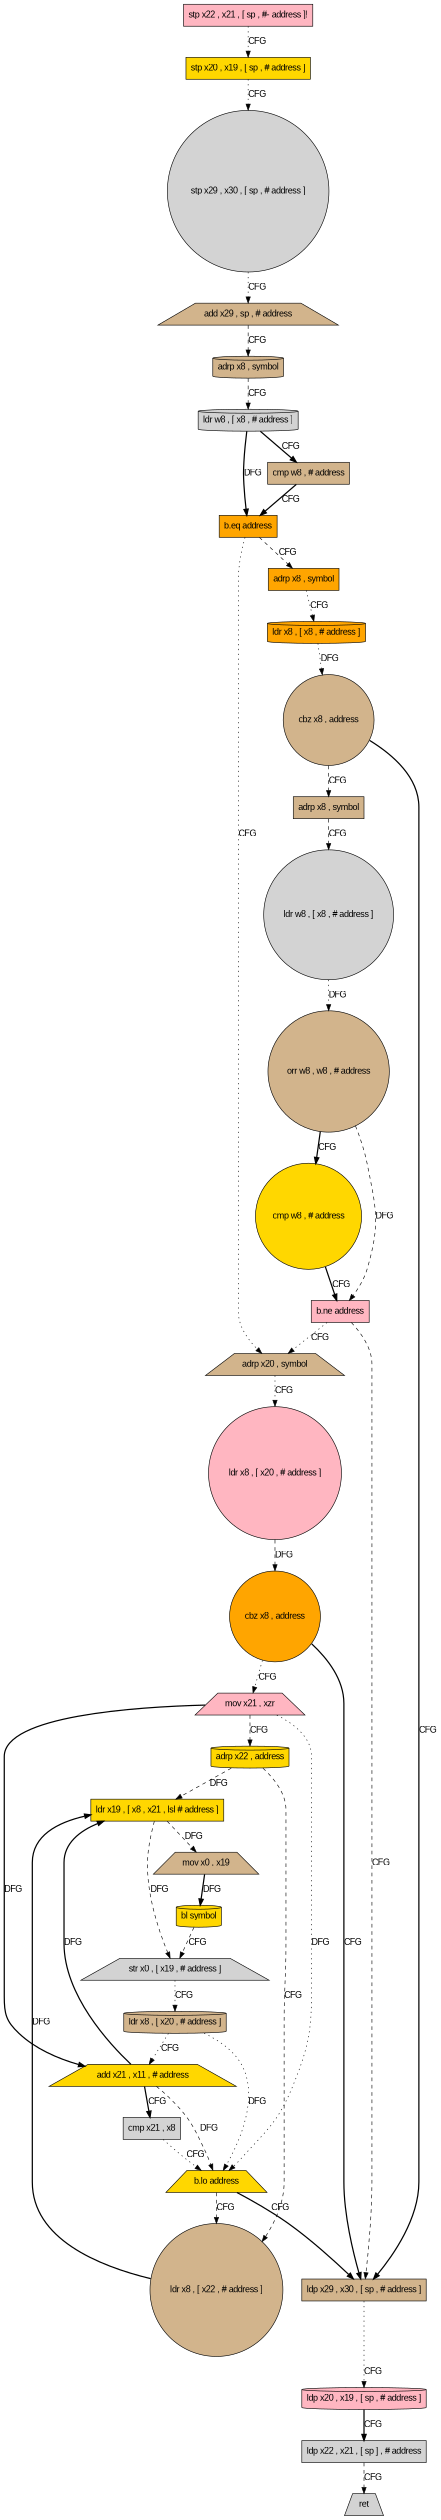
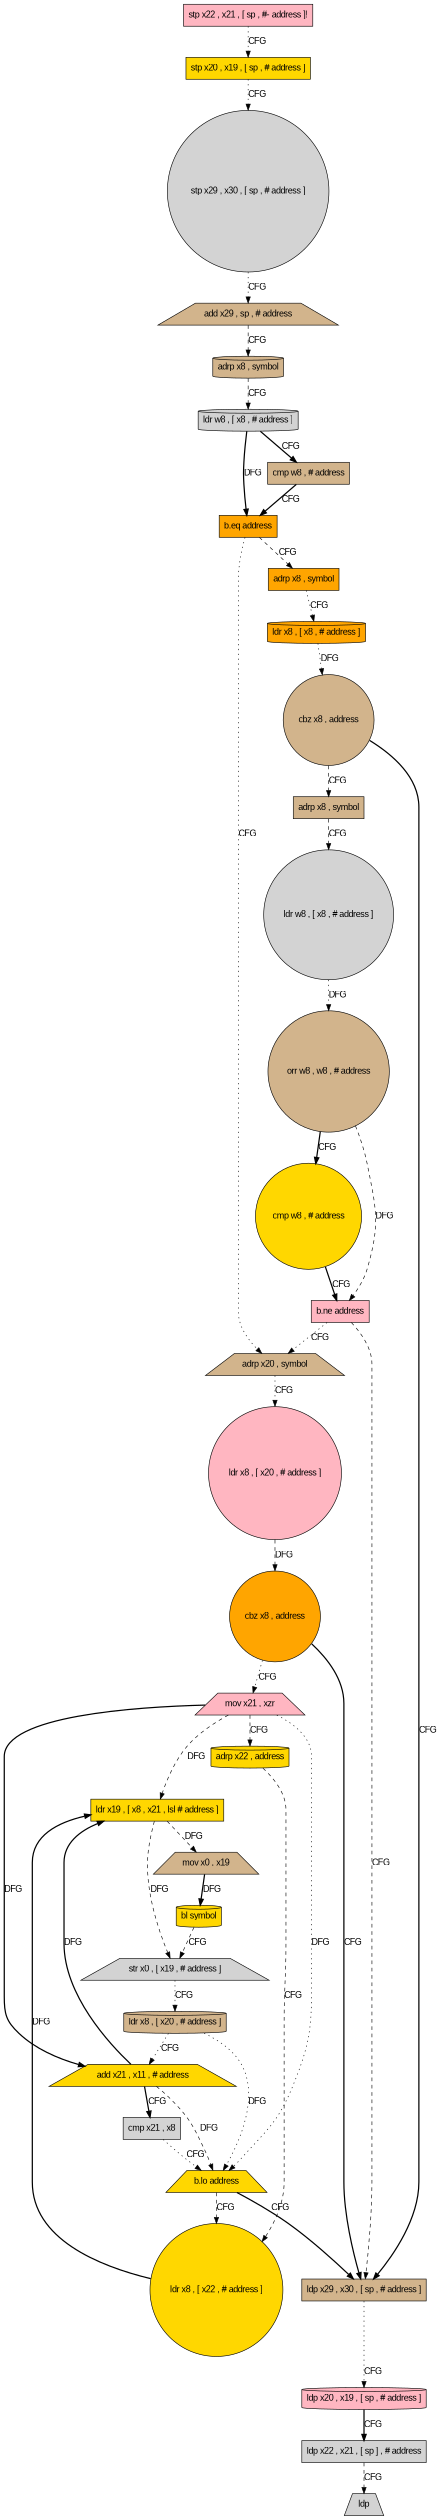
(206, 1782) -> (187, 1747)
(216, 2290) -> (216, 2290)
(364, 2505) -> (364, 2505)
